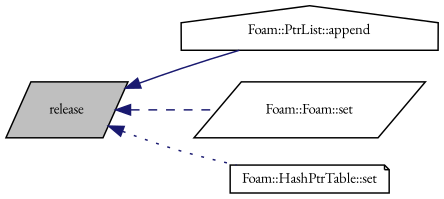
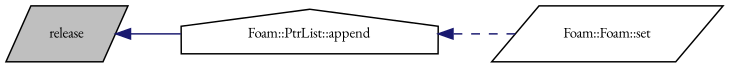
(174, 110) -> (484, 34)
(310, 179) -> none
